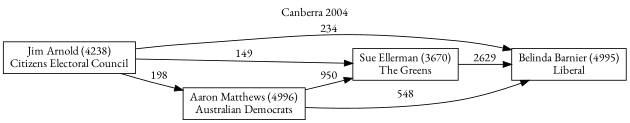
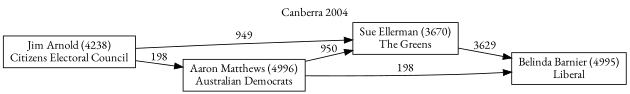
(319, 35) -> none
(244, 54) -> (244, 36)
(485, 58) -> (485, 46)
(406, 94) -> (406, 68)
